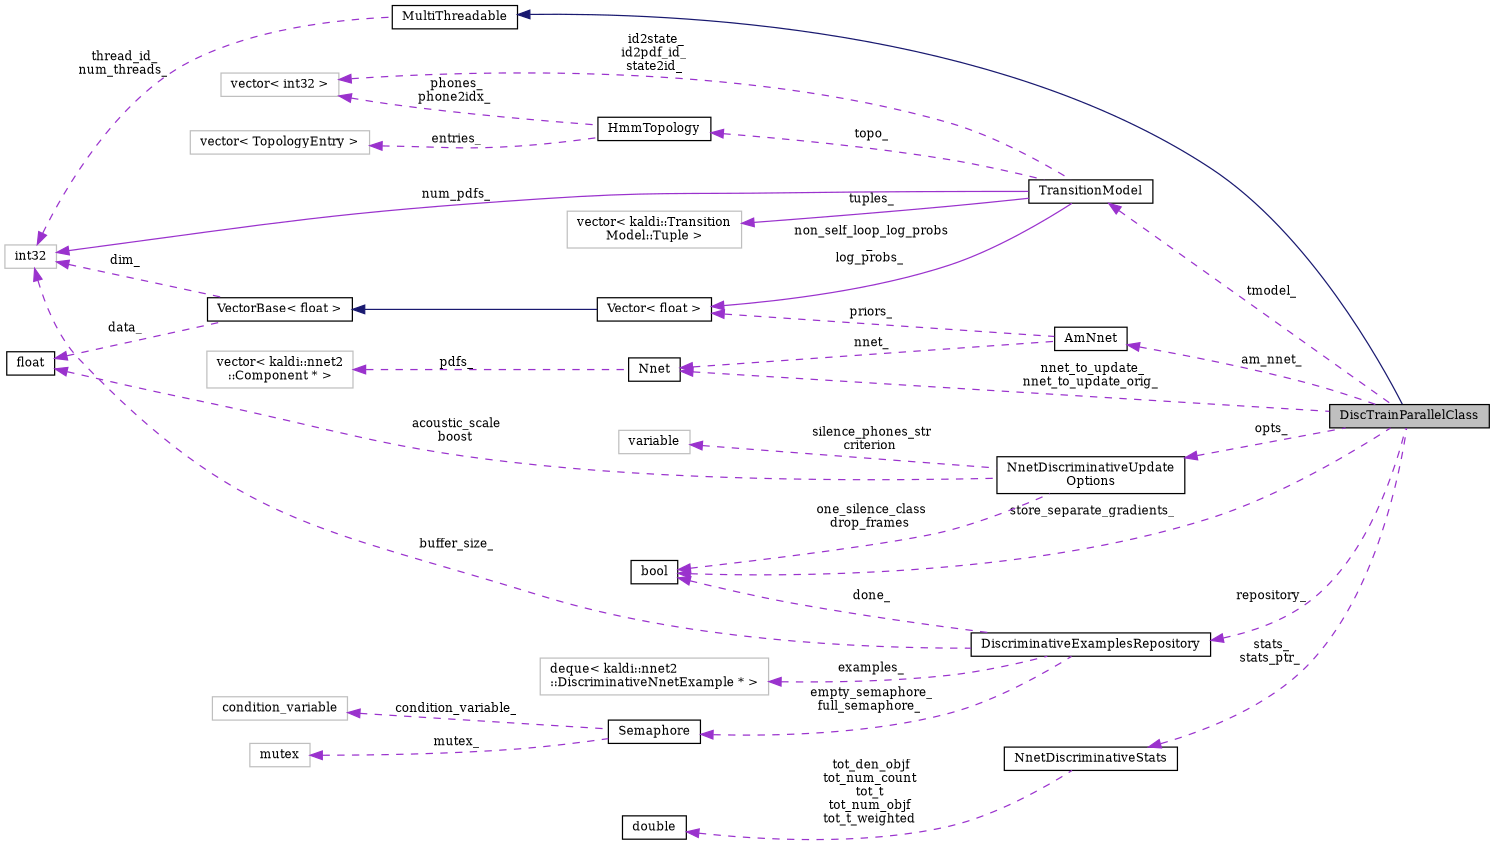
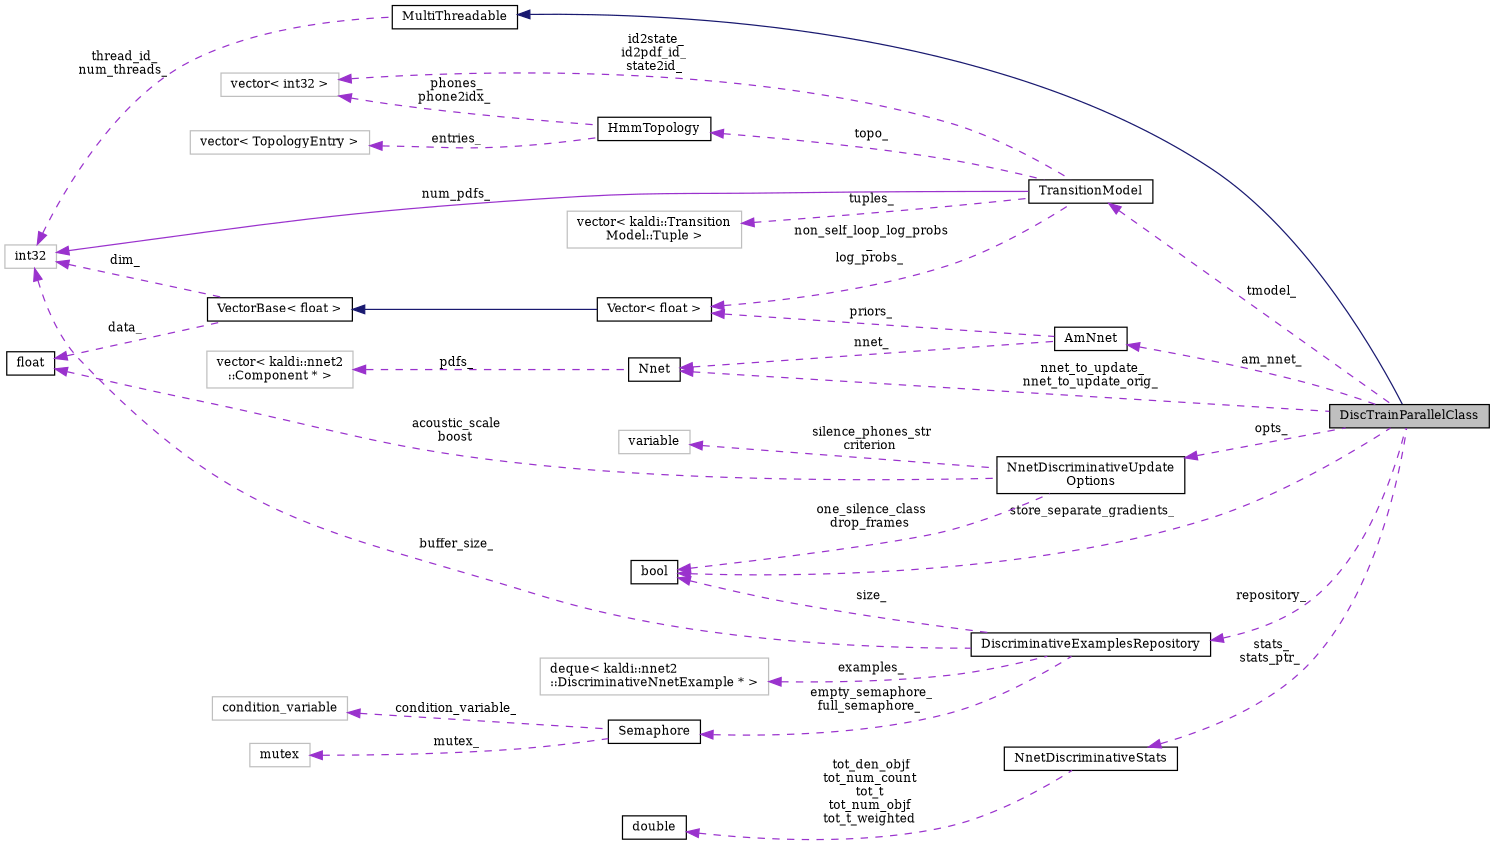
(891, 211) -> (891, 211)
(905, 278) -> (905, 278)
(870, 596) -> (870, 596)
